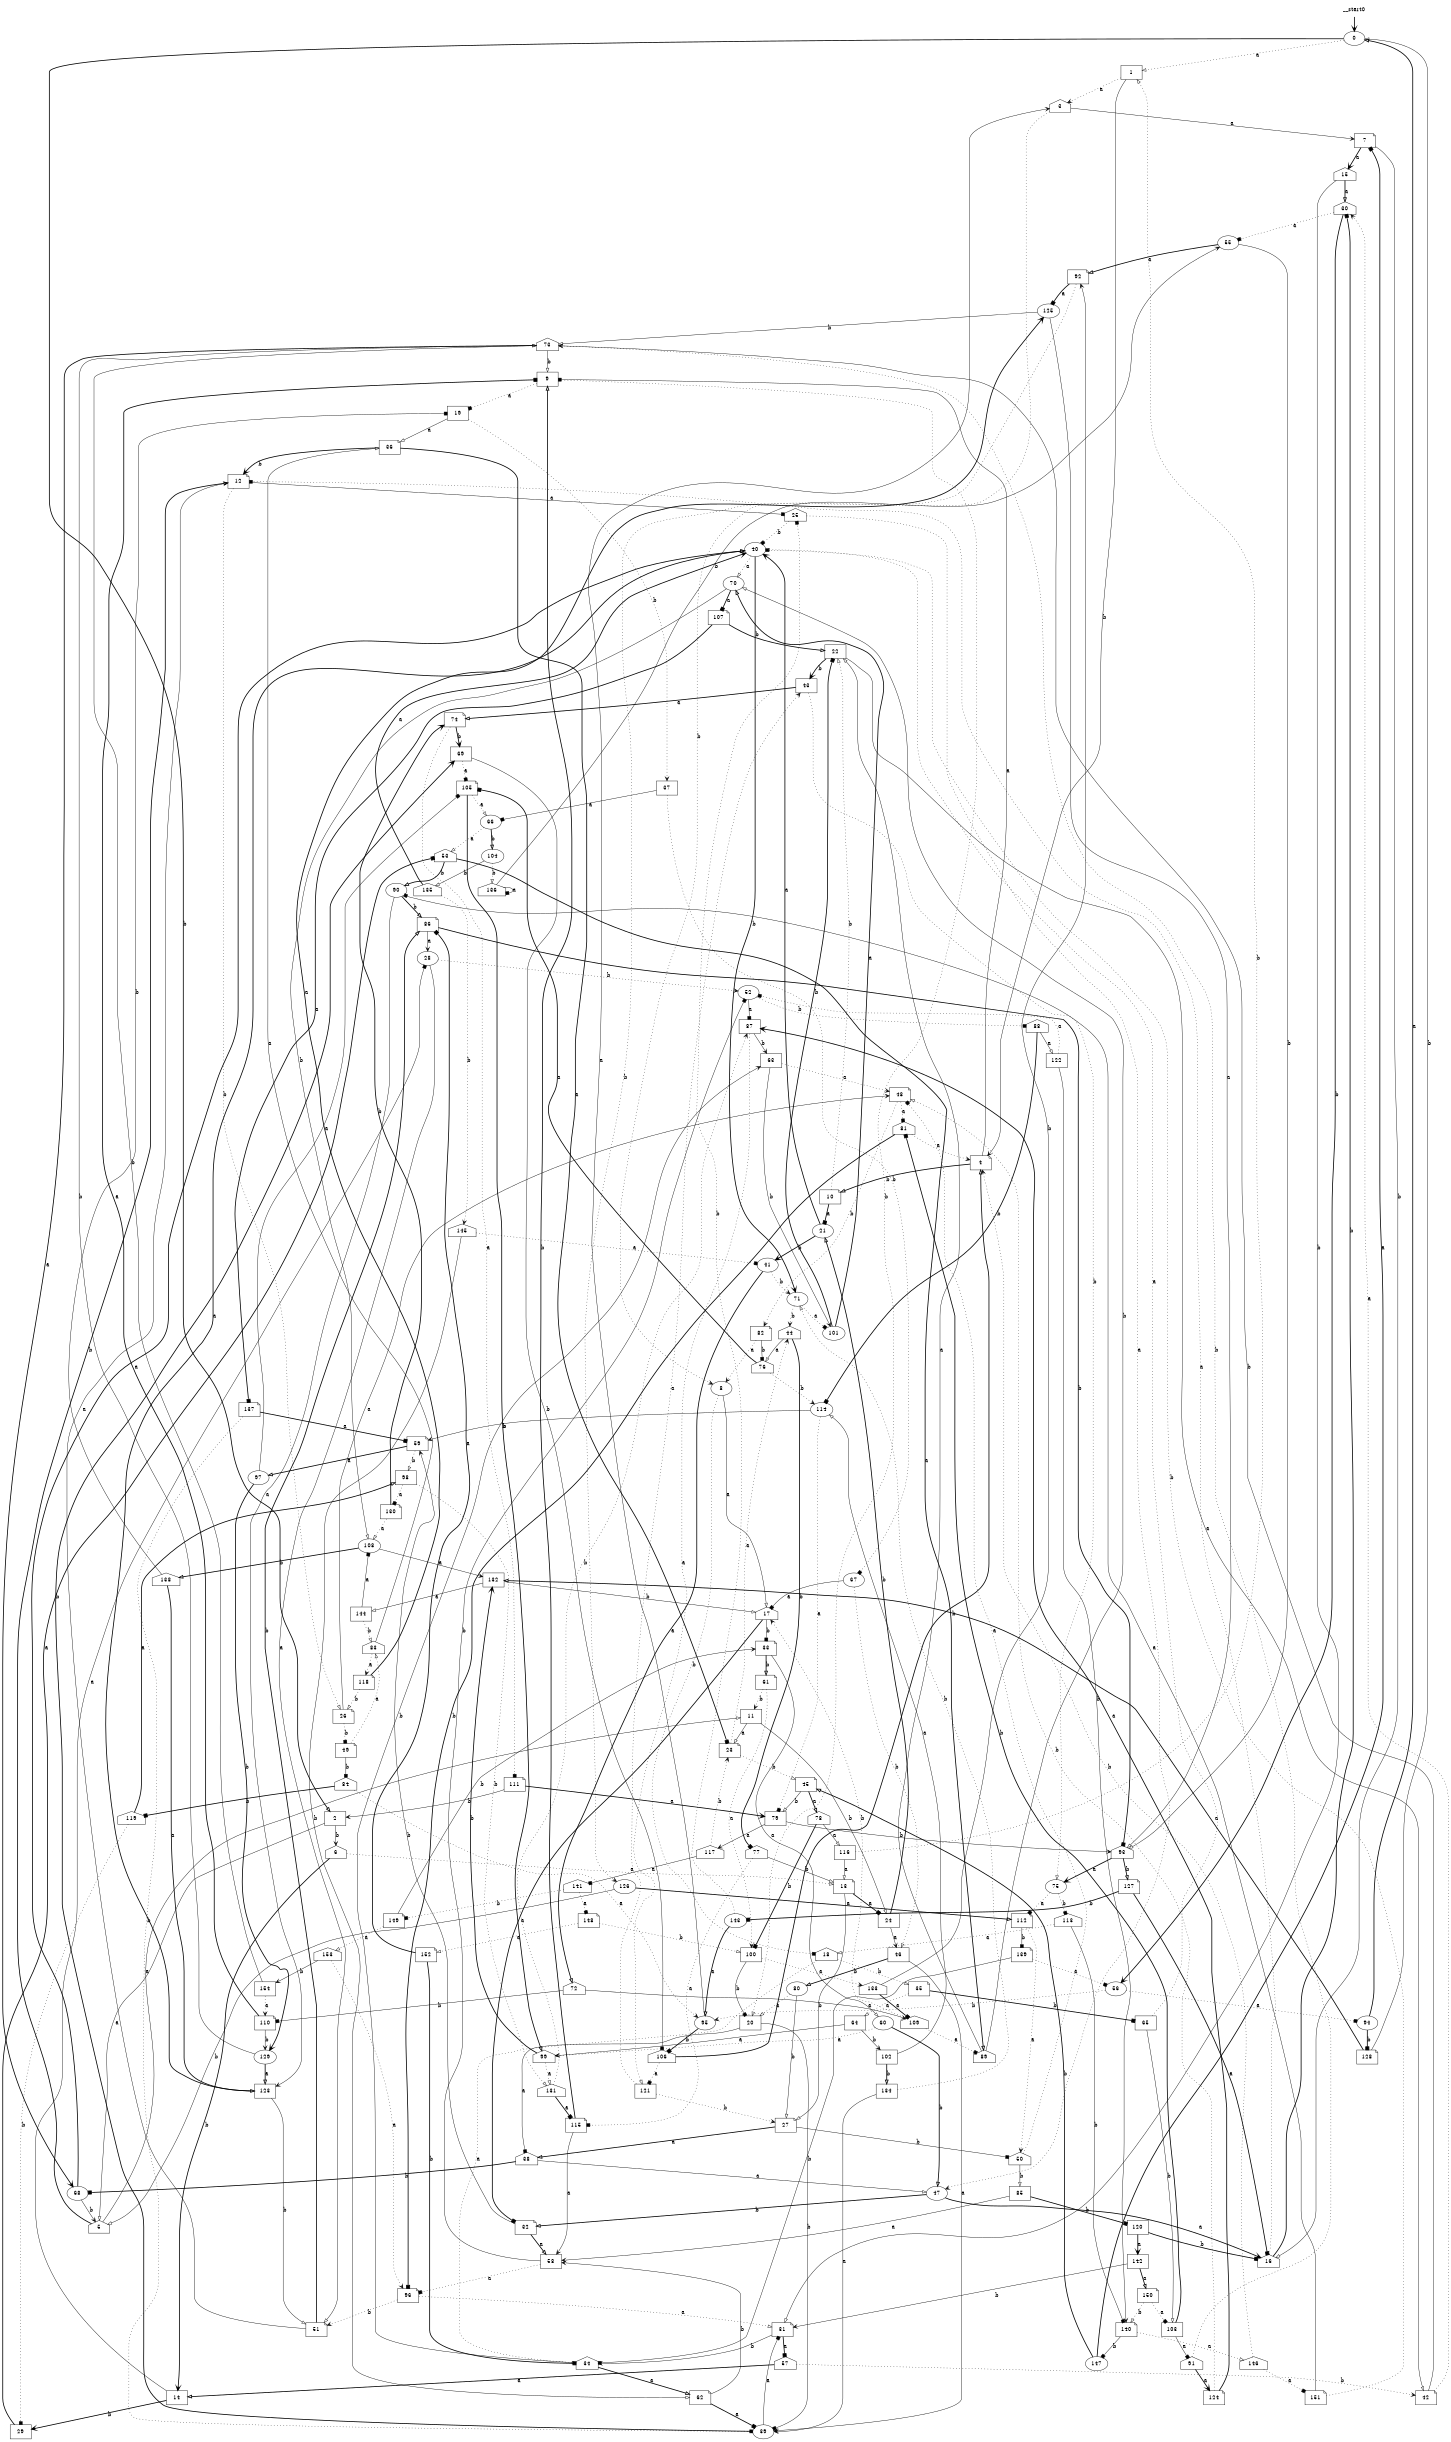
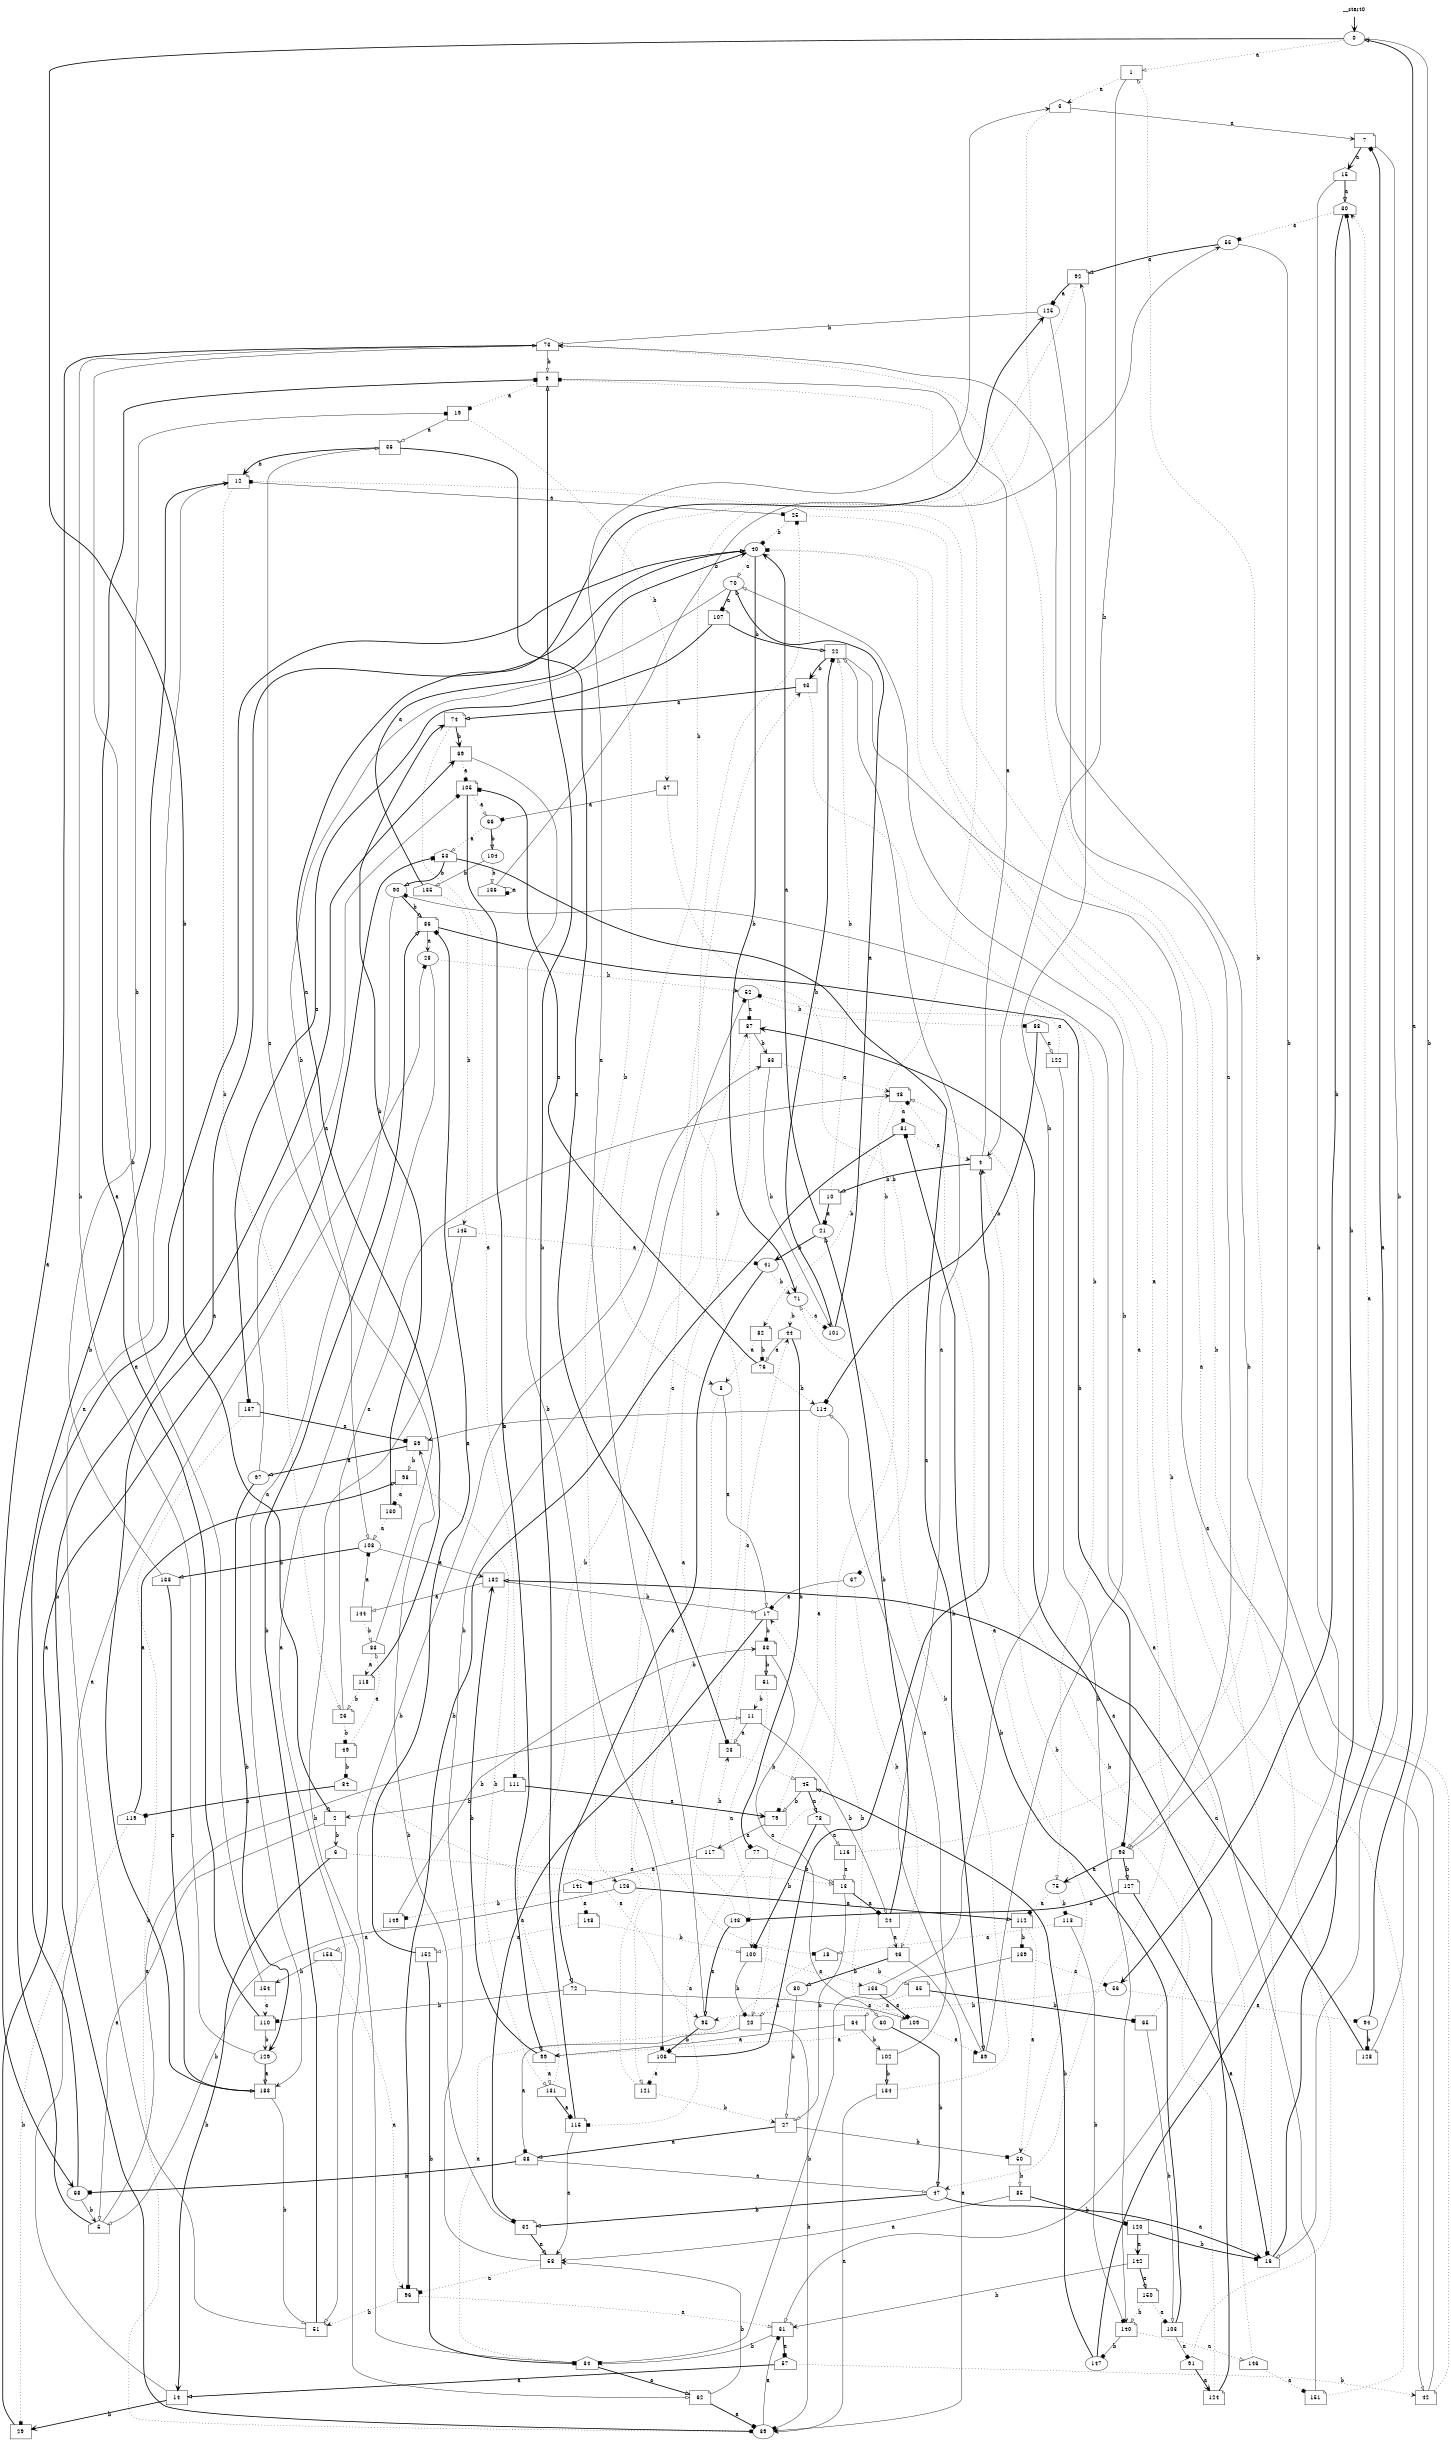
(954, 1843) -> none
(265, 2091) -> (265, 2091)
